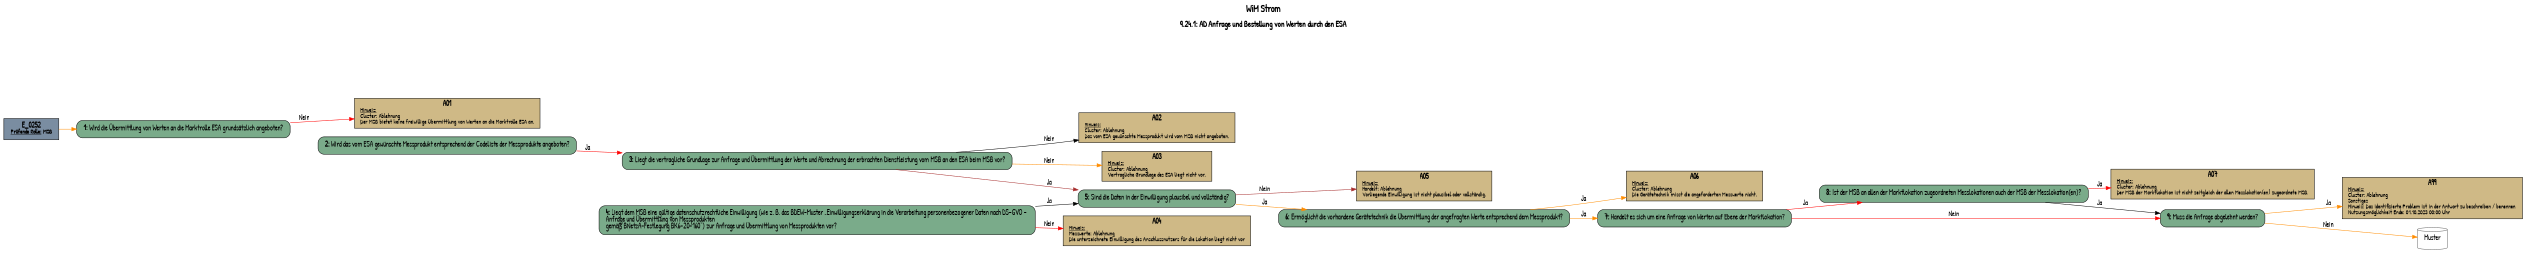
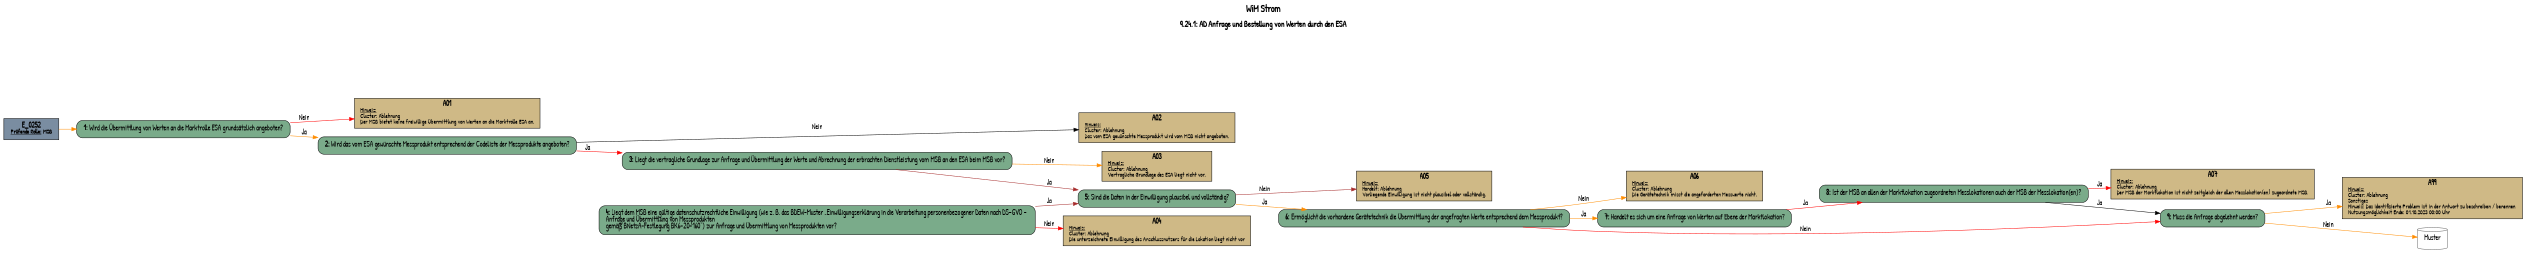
none -> (302, 136)
(1015, 147) -> (825, 136)
(1584, 199) -> (1584, 199)
(1054, 205) -> (1054, 205)
(1973, 218) -> (1839, 233)
(1092, 234) -> (1089, 234)
